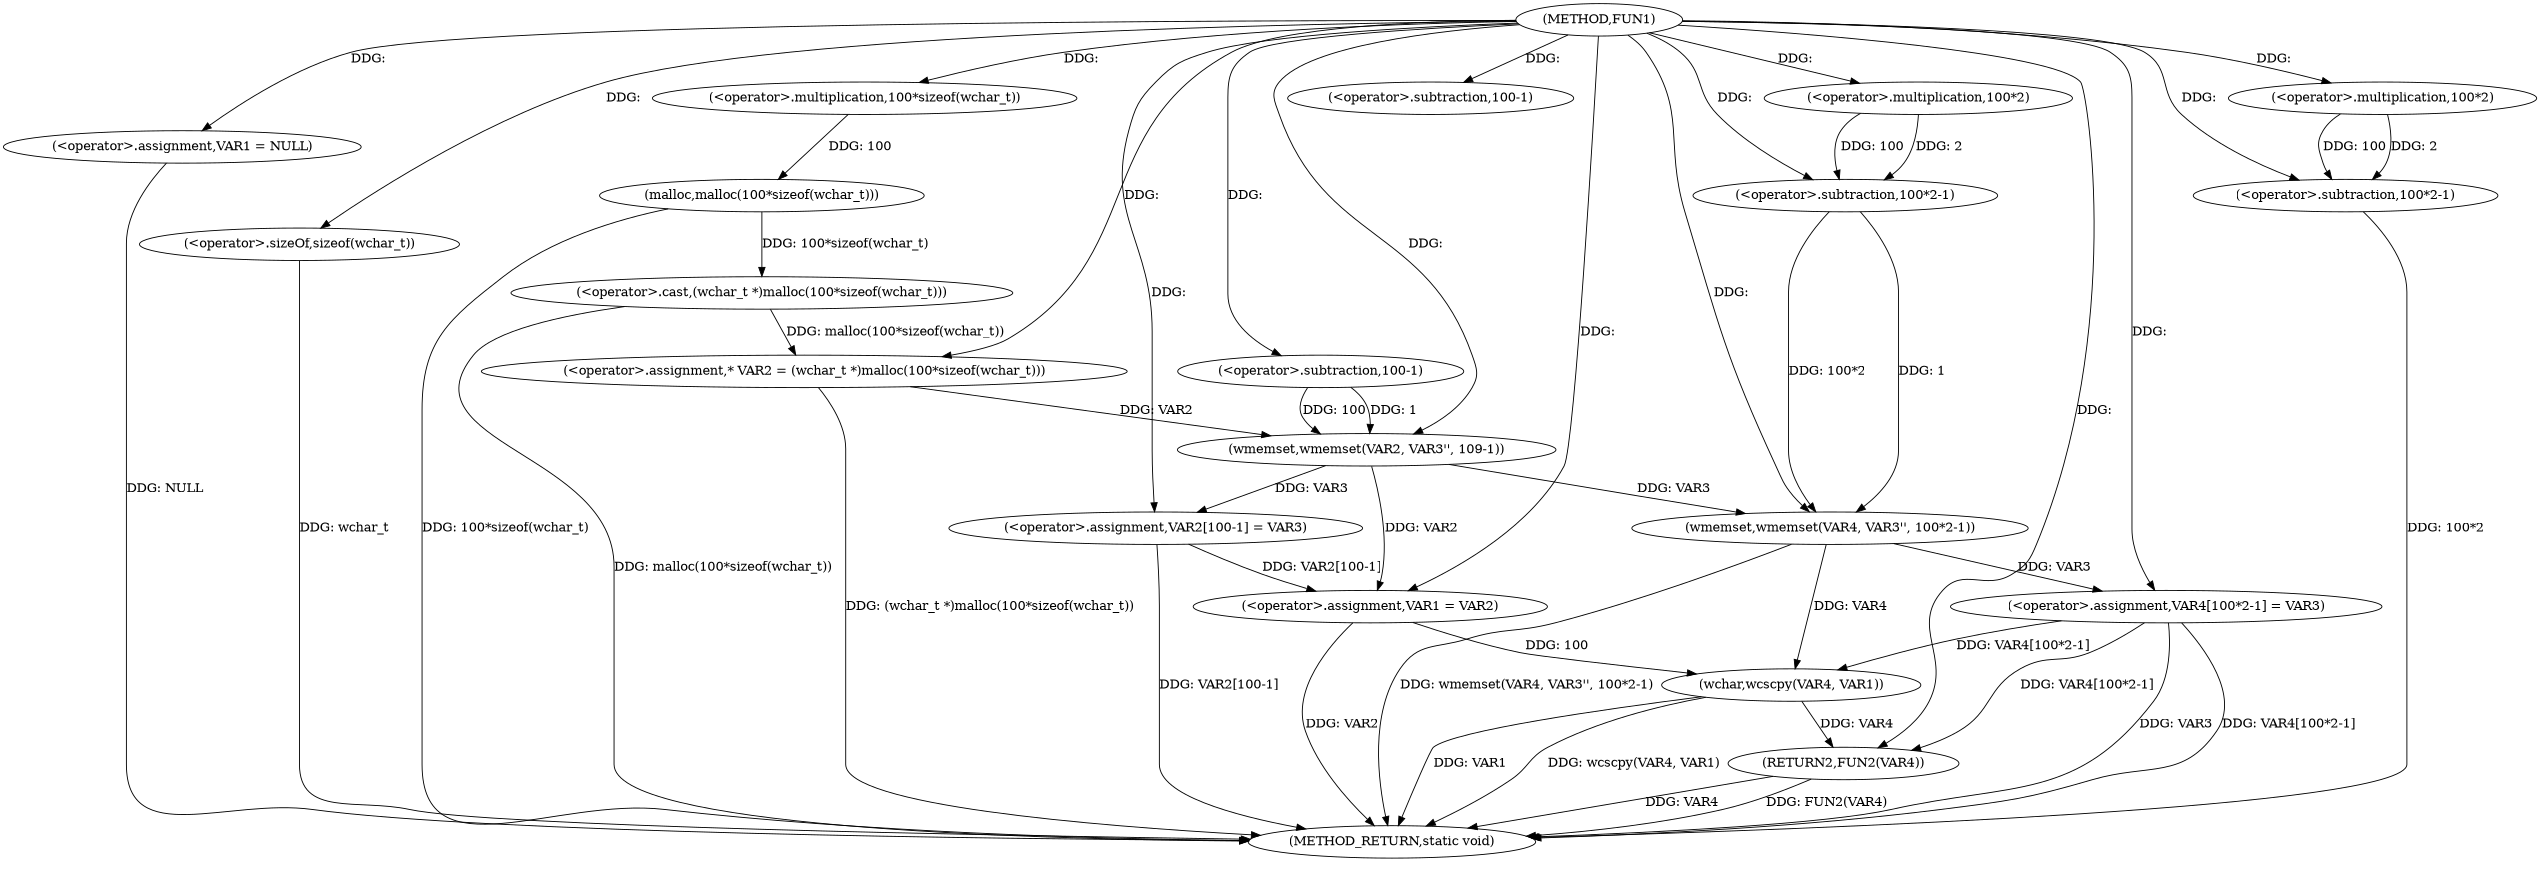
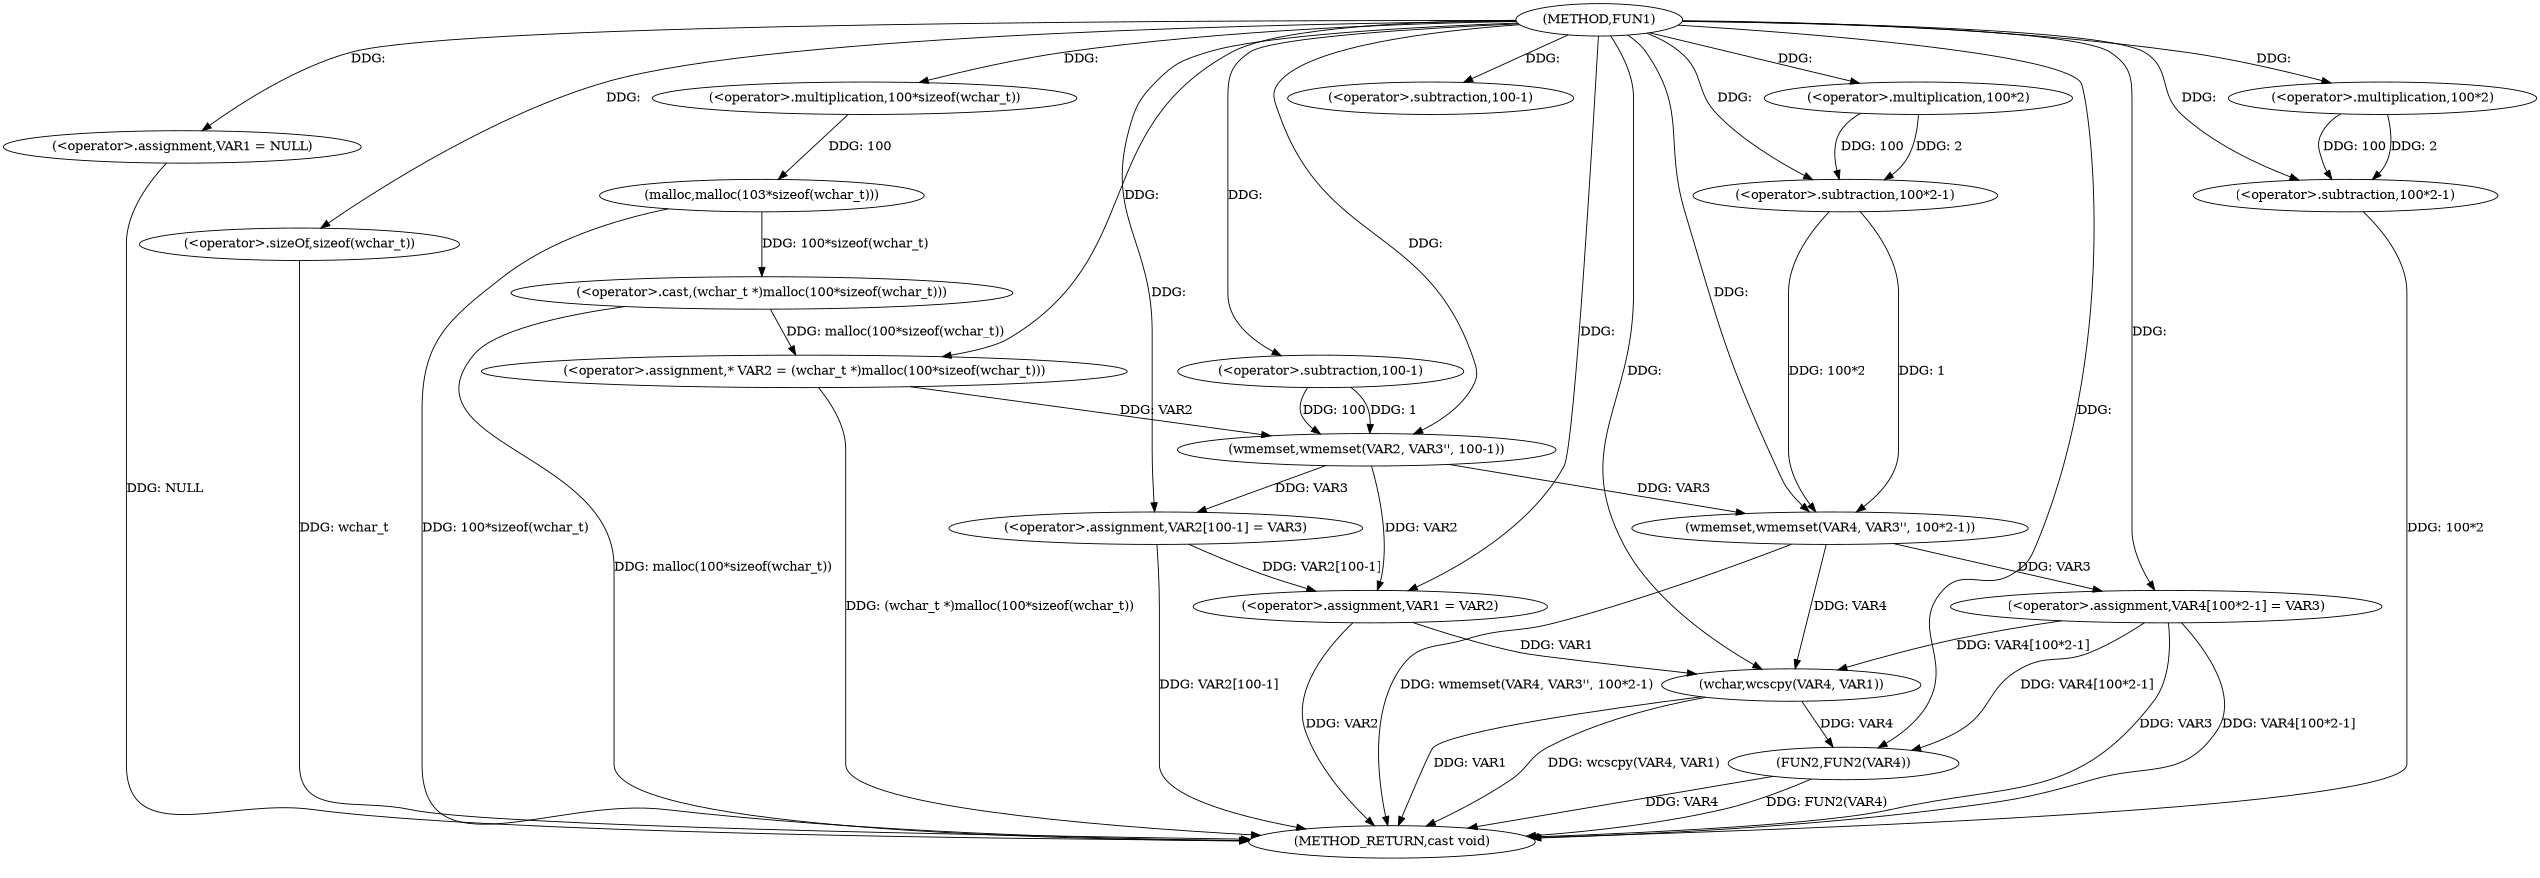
(762, 196) -> (762, 196)
none -> (1621, 380)
(1367, 450) -> (1367, 450)
(1557, 646) -> (1557, 646)
(1844, 763) -> (1844, 763)
(1392, 842) -> (1392, 842)
